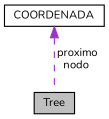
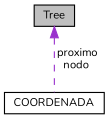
(54, 65) -> (54, 65)
